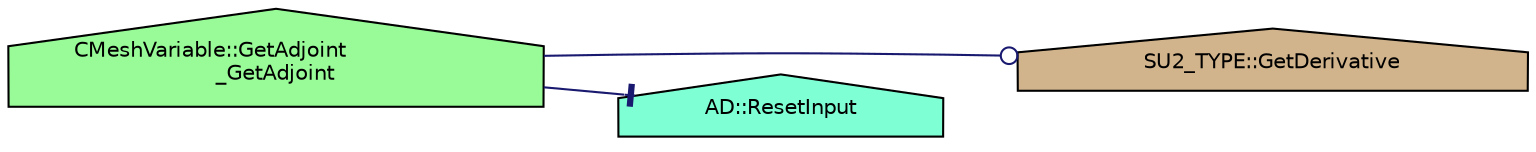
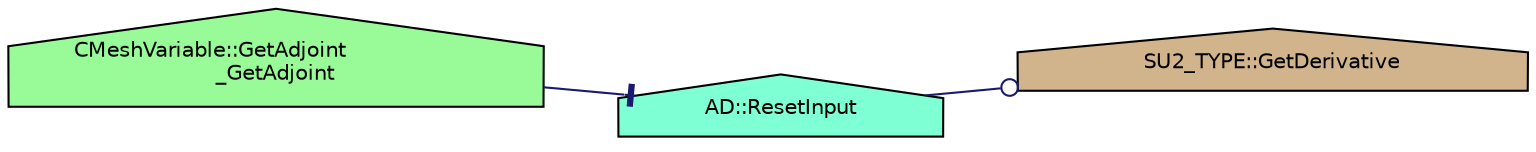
(772, 53) -> (963, 92)
